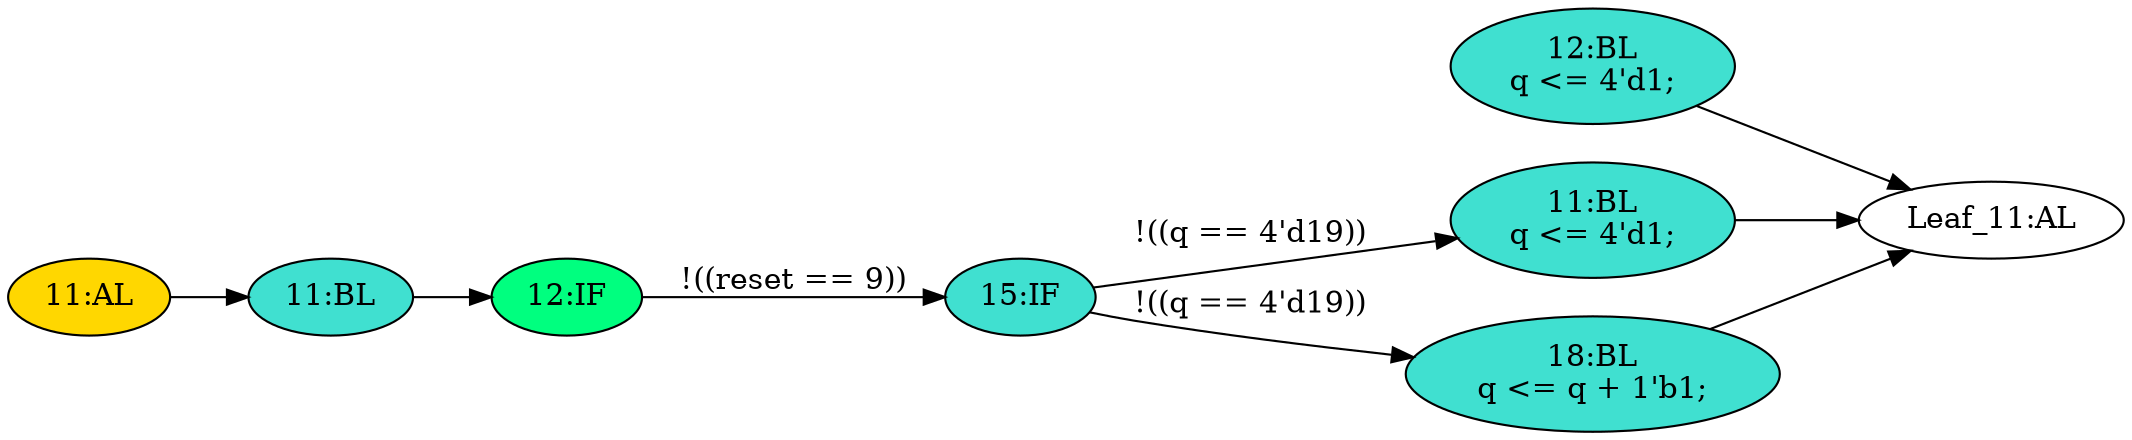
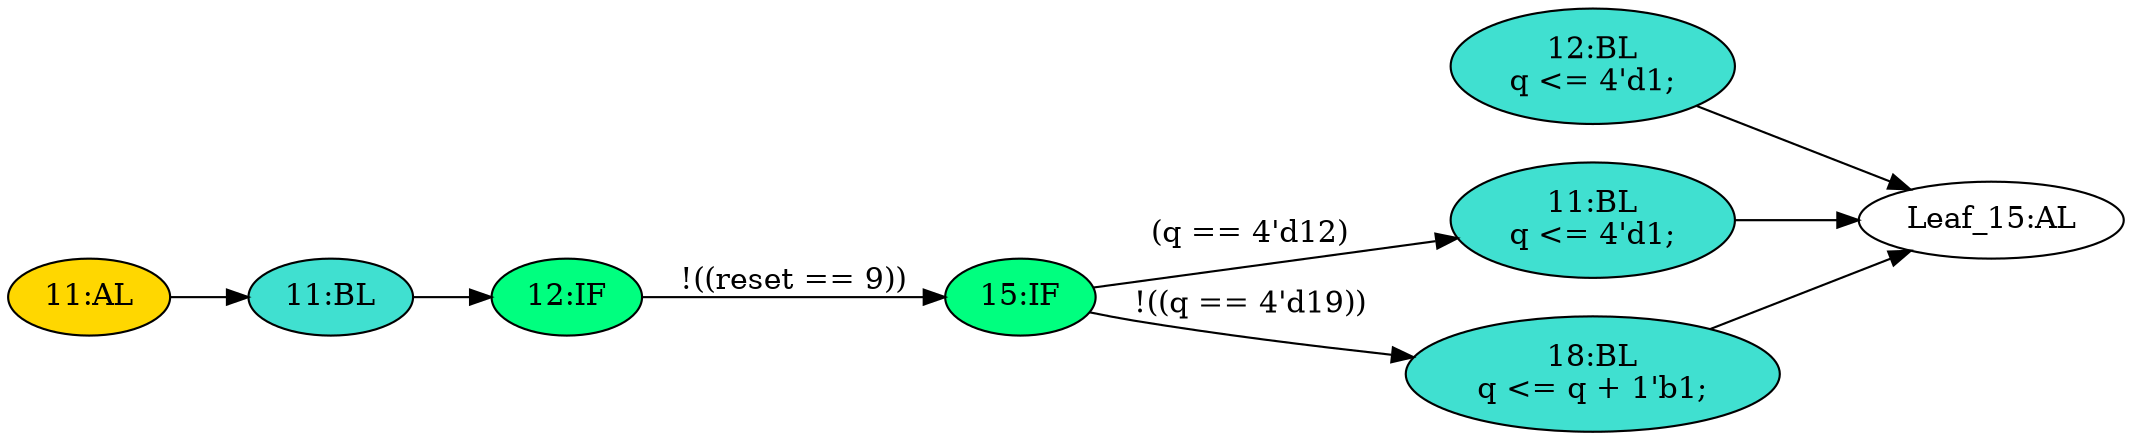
(1991, 220) -> (1991, 220)
(1250, 234) -> (1250, 234)
(1020, 297) -> (1020, 297)
